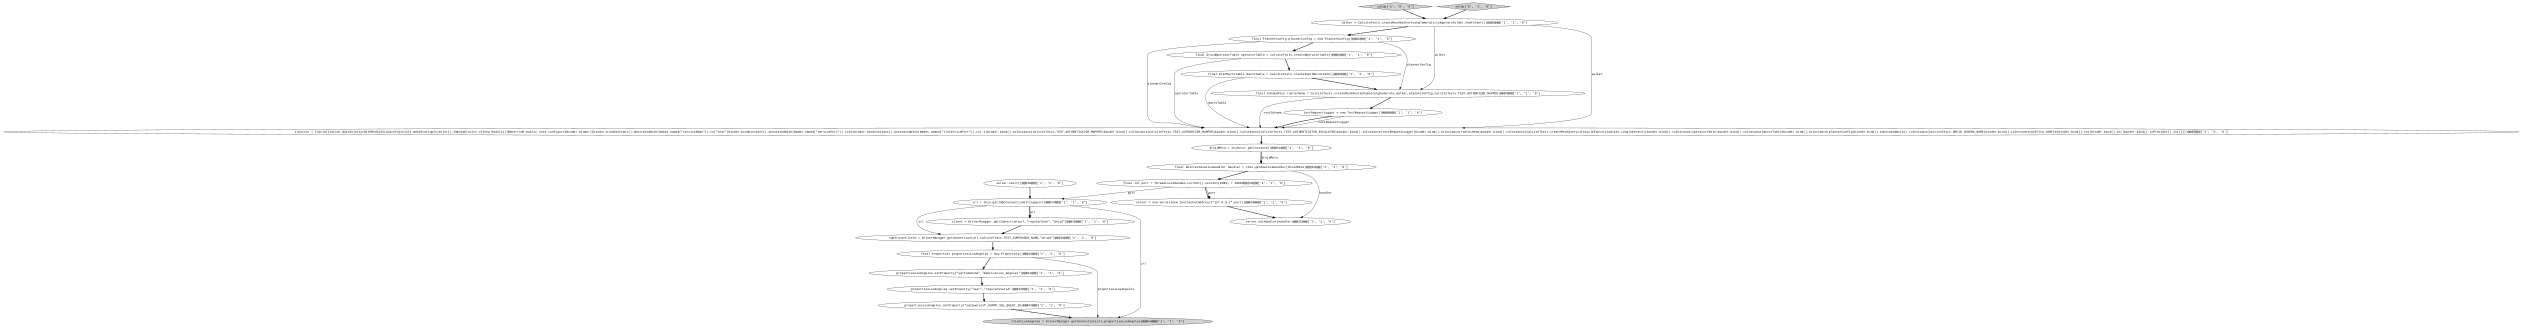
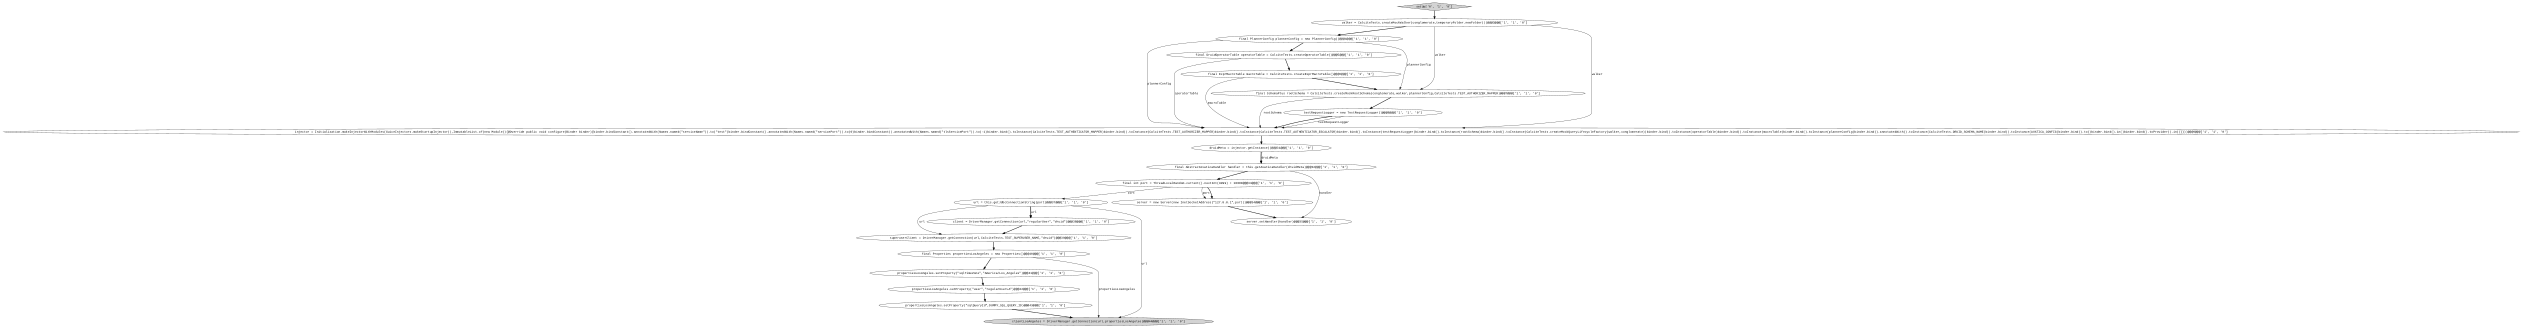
(1396, 7) -> none
(1030, 183) -> none
